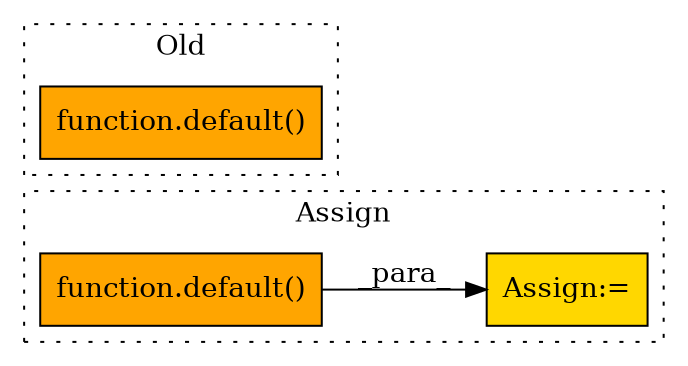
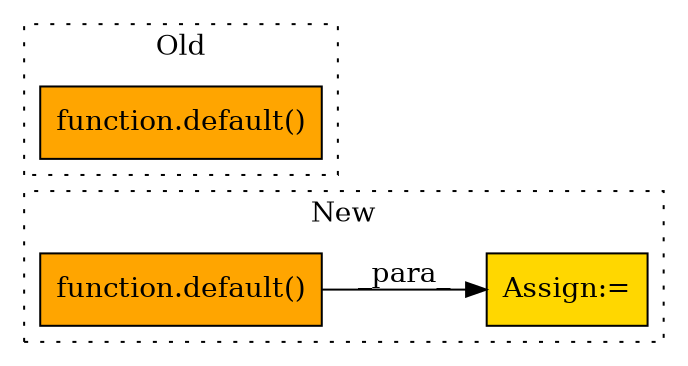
(344, 214) -> (344, 214)
